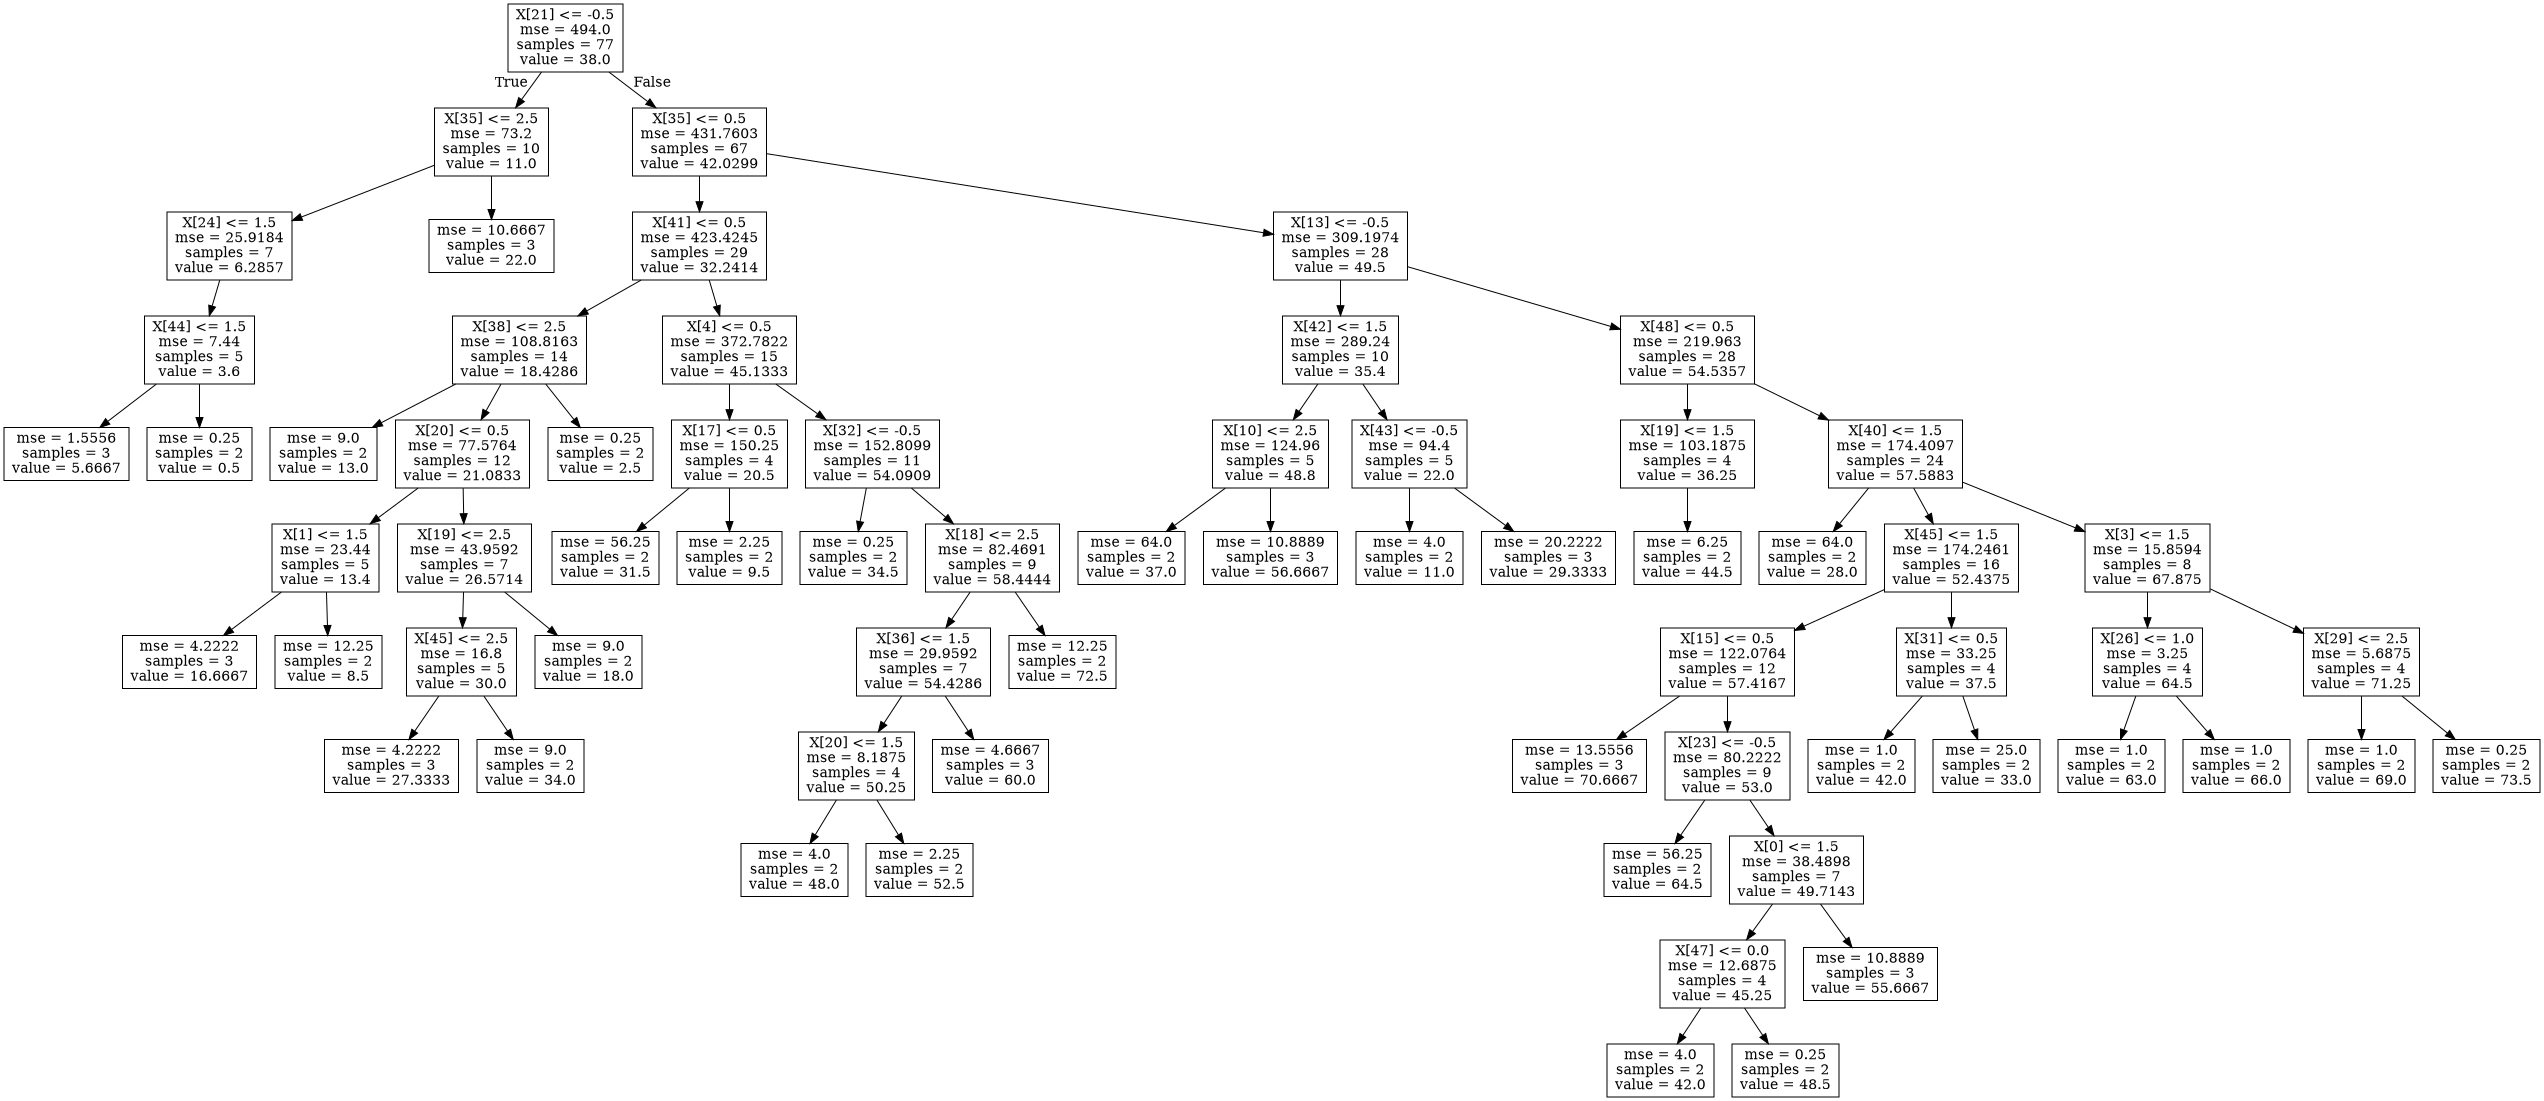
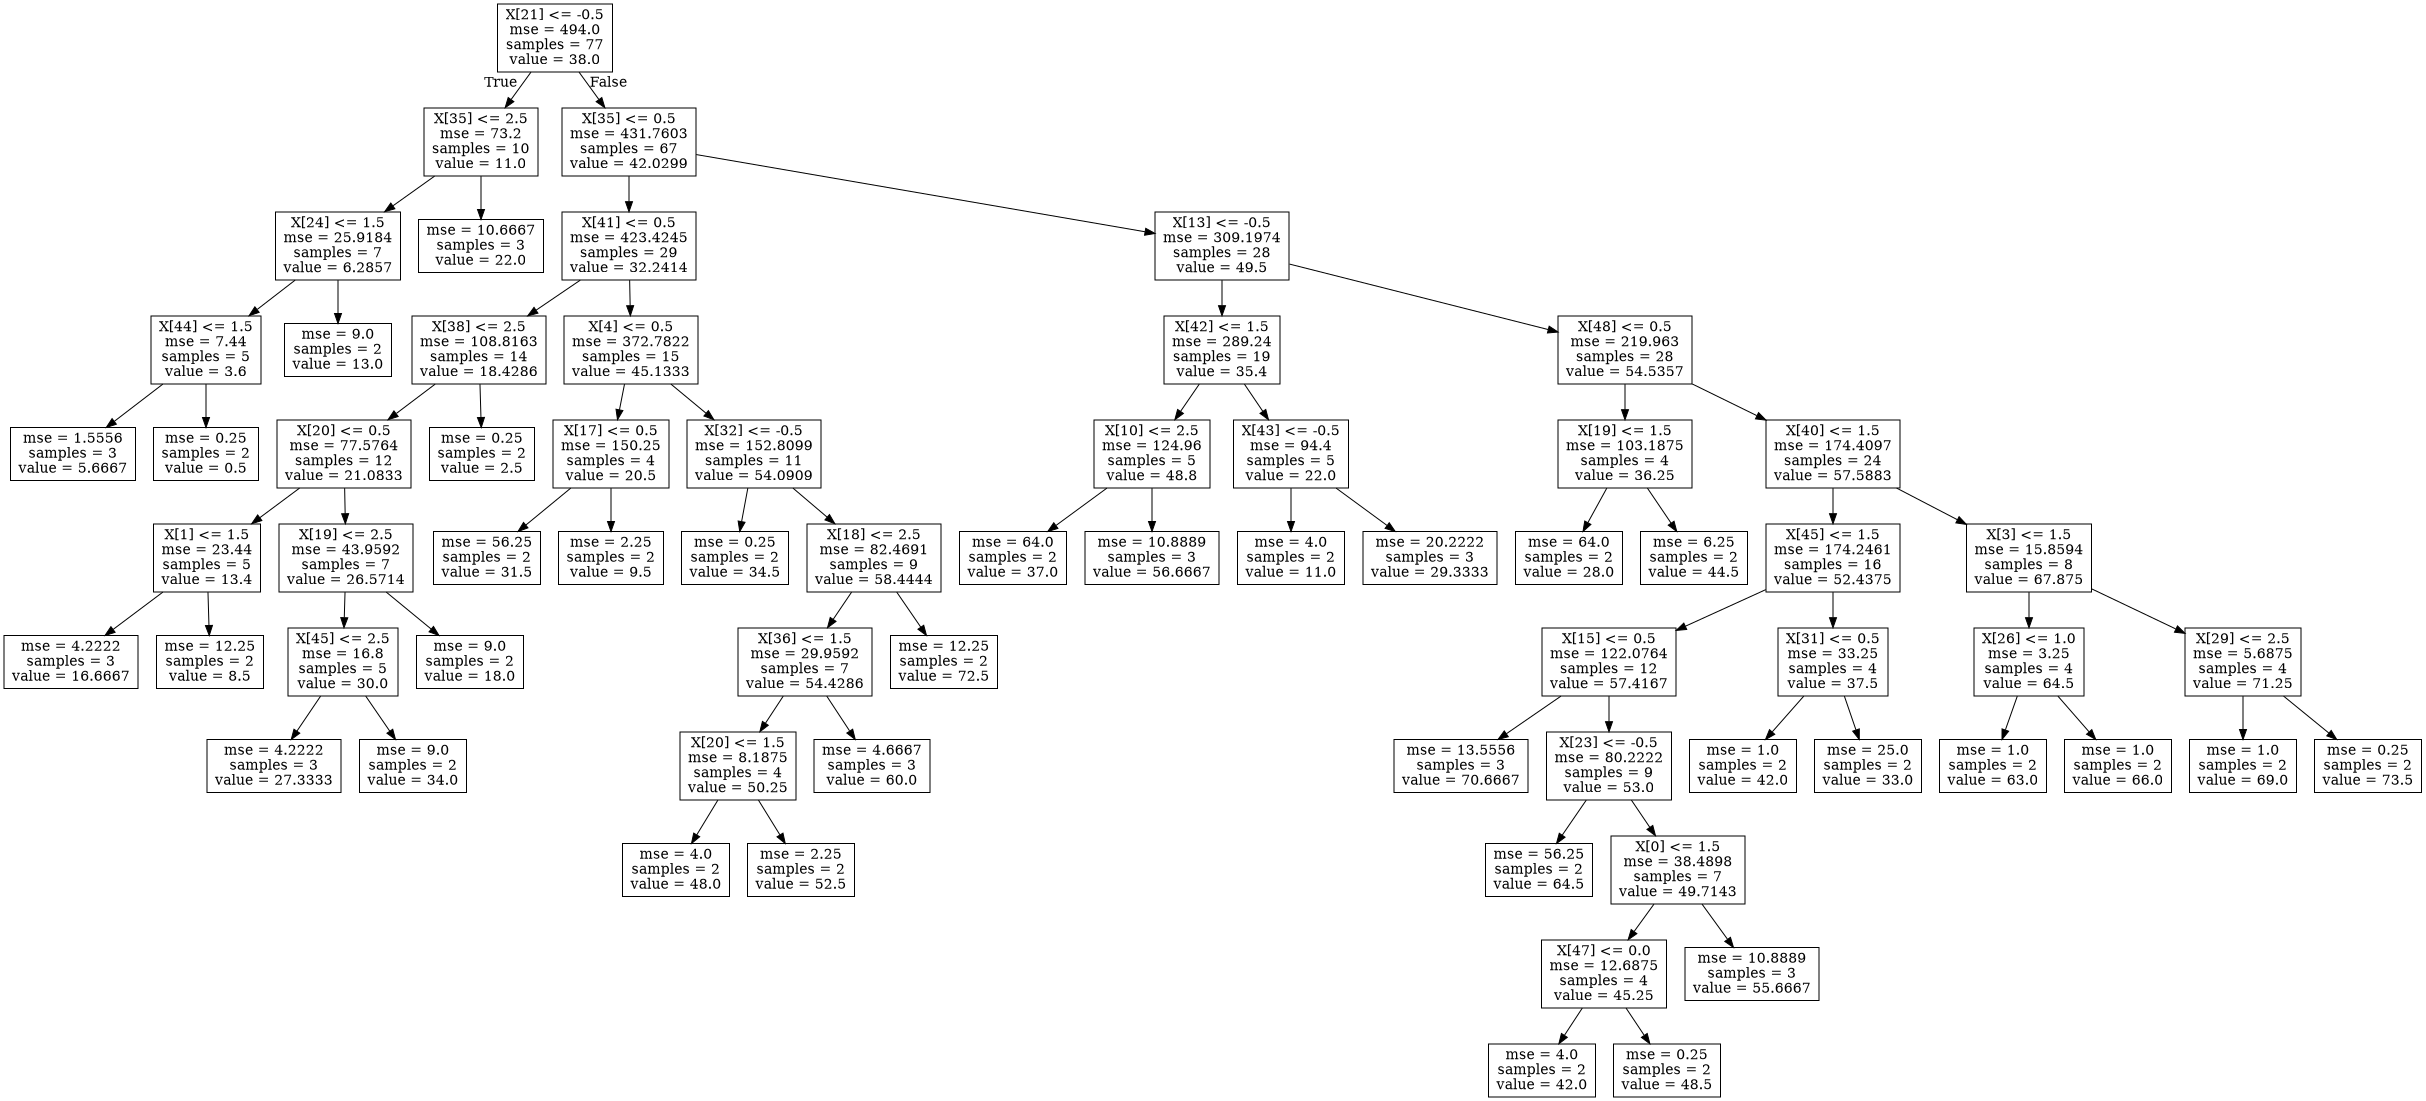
(1340, 350) -> (1222, 350)
(418, 403) -> (338, 297)
(1854, 506) -> (1597, 505)
